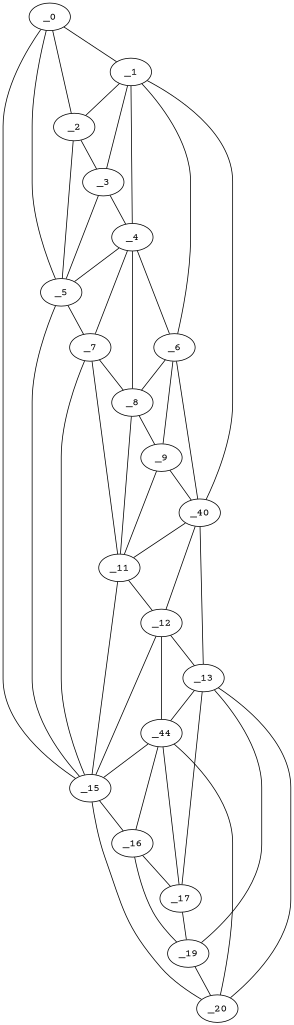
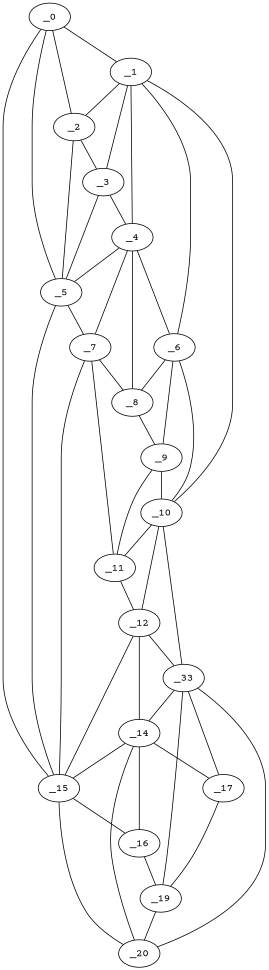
(126, 485) -> none
(200, 513) -> (161, 513)
(105, 678) -> none
(204, 678) -> (184, 678)
(161, 733) -> (139, 733)
(157, 871) -> none
